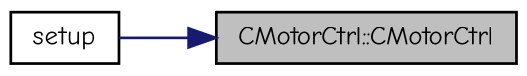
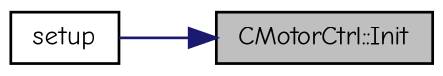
(366, 38) -> (324, 38)
